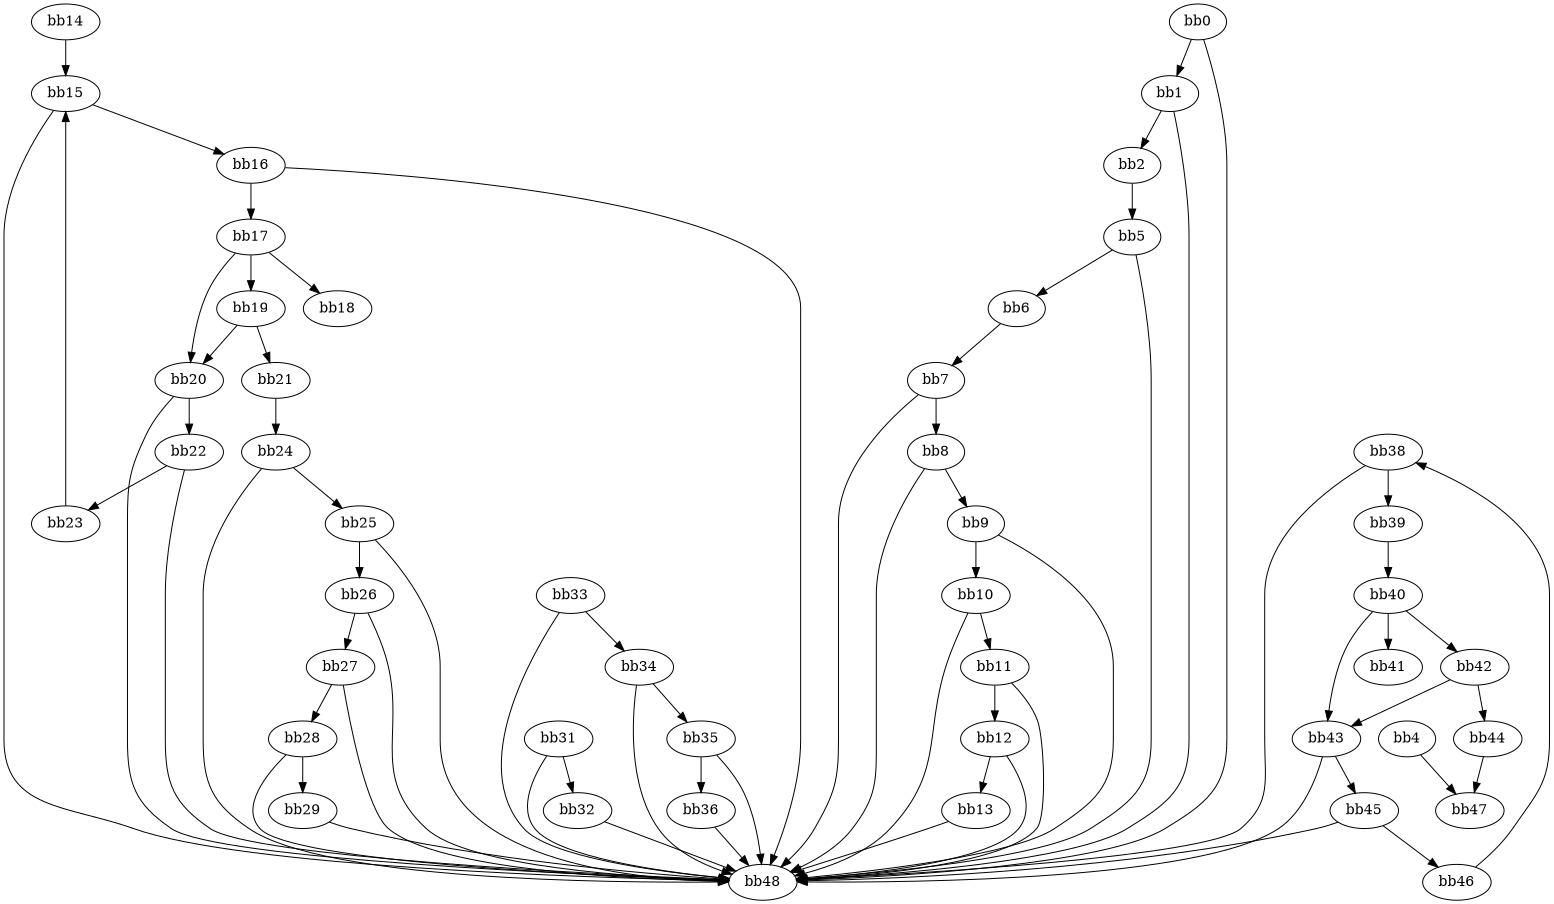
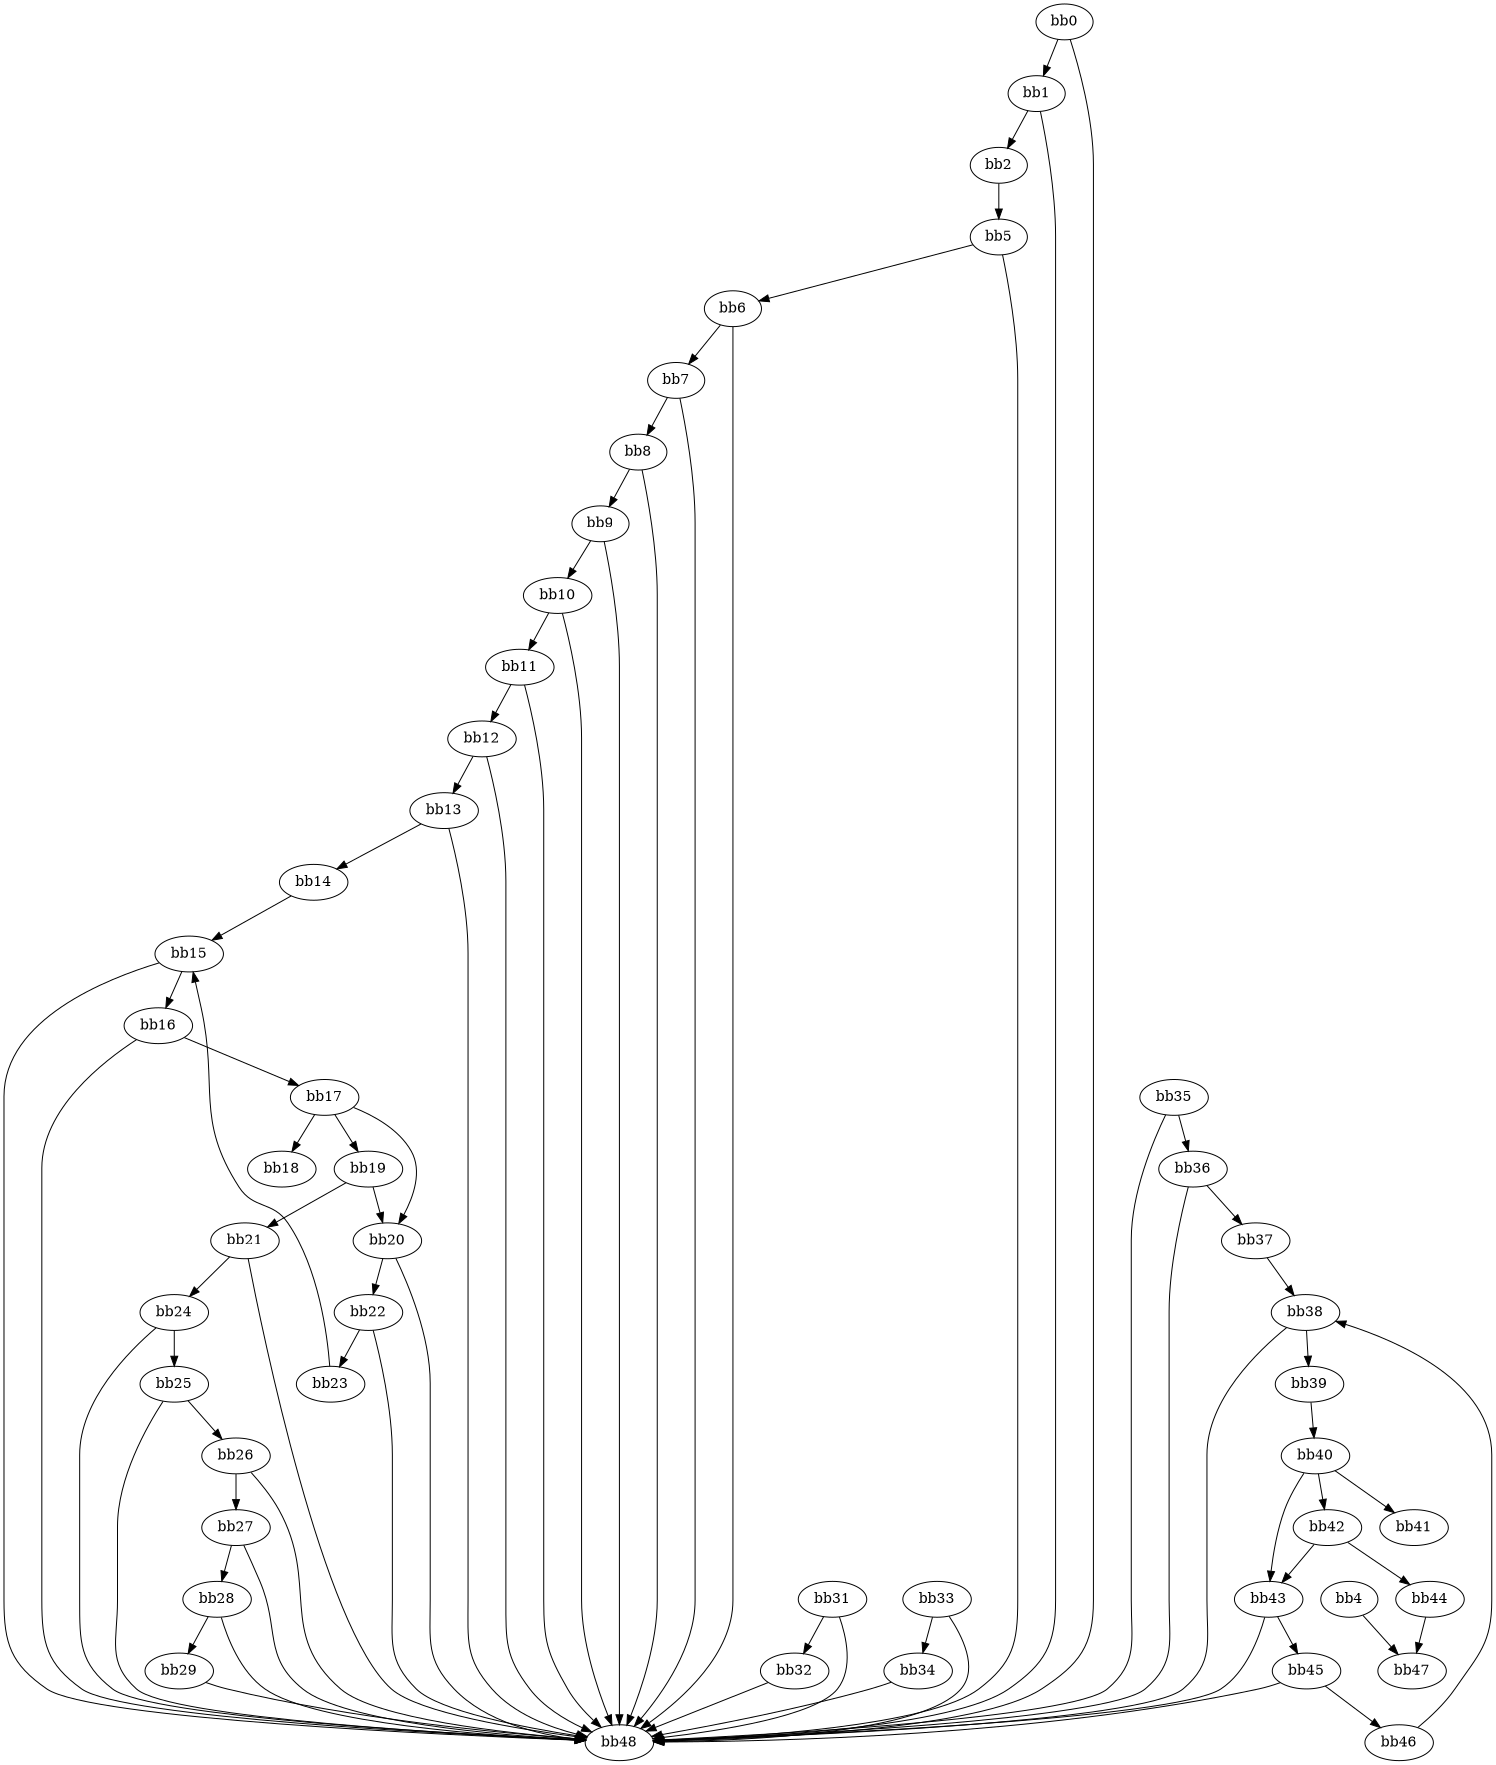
(667, 699) -> none
none -> (383, 844)
none -> (733, 1040)
none -> (1256, 1241)
none -> (330, 1573)
